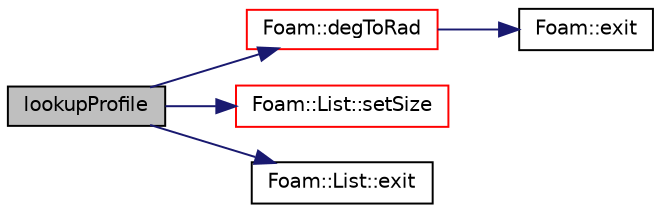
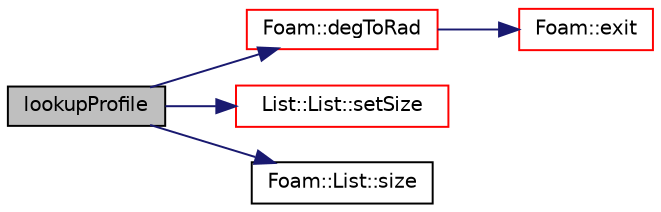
(586, 30) -> (586, 30)
(342, 106) -> (342, 106)
(342, 183) -> (342, 183)
